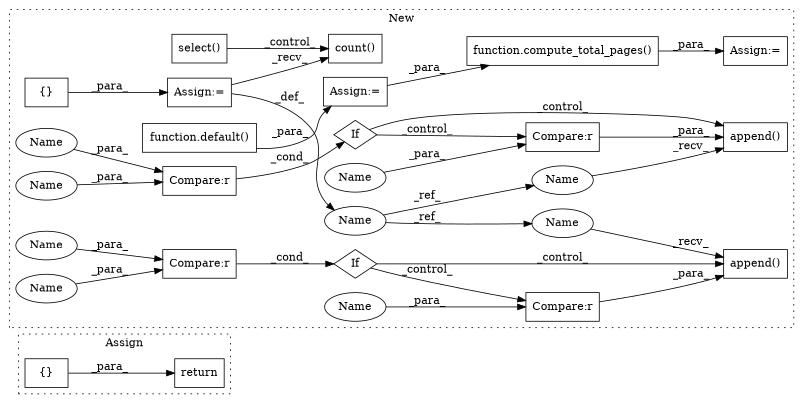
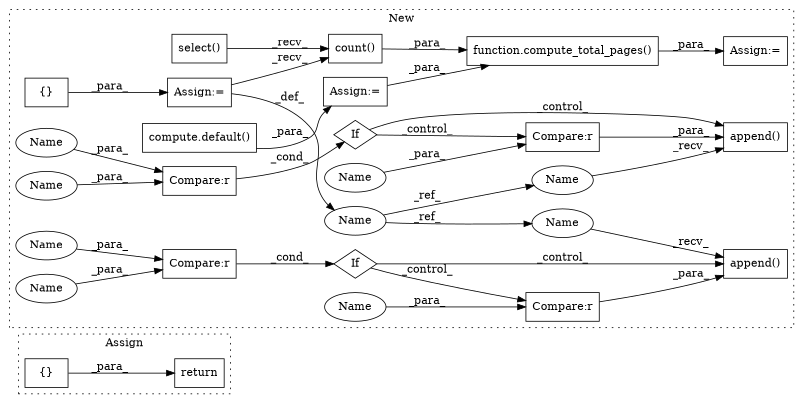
(290, 43) -> (290, 43)
none -> (420, 49)
(199, 138) -> (199, 138)
